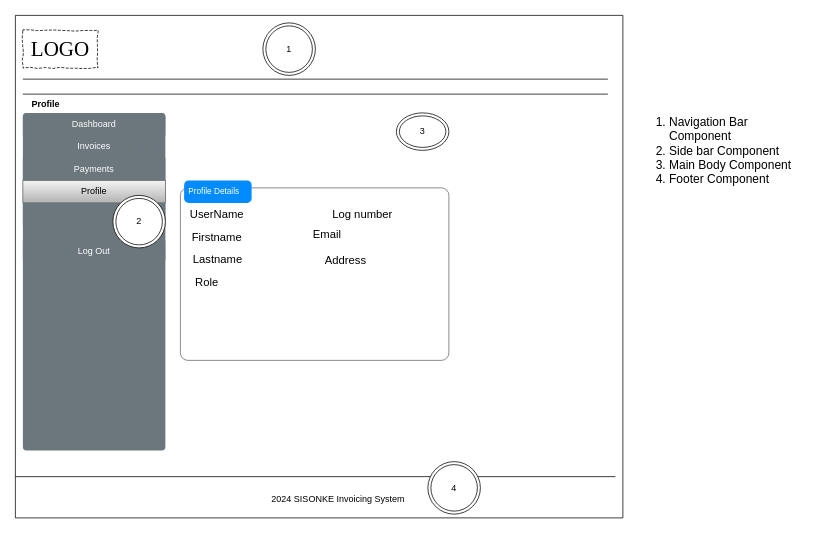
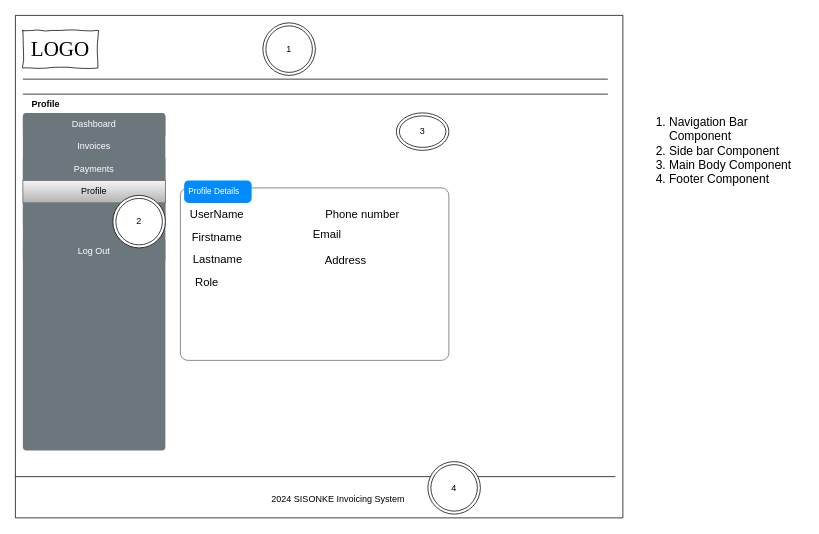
(60, 49) -> (60, 49)
(363, 214) -> (363, 214)
